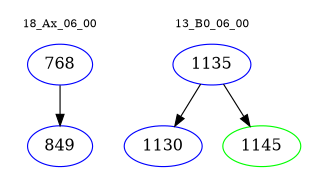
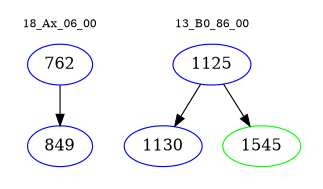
(212, 24) -> (212, 24)
(60, 65) -> (60, 65)
(212, 65) -> (212, 65)
(262, 146) -> (262, 146)
